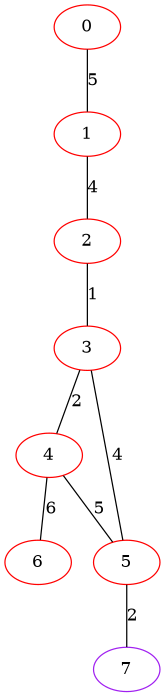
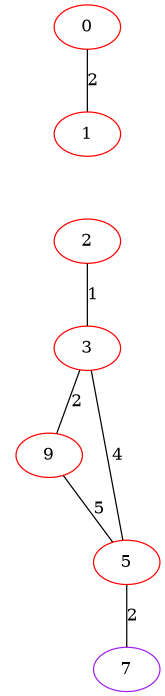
(94, 81) -> (94, 81)
(87, 188) -> none
(49, 455) -> (49, 455)
(38, 562) -> none
